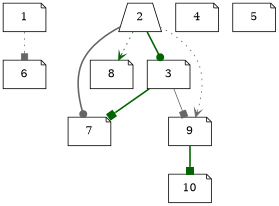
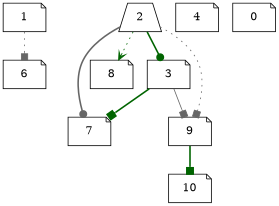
(254, 17) -> (254, 17)
(197, 60) -> (197, 60)
